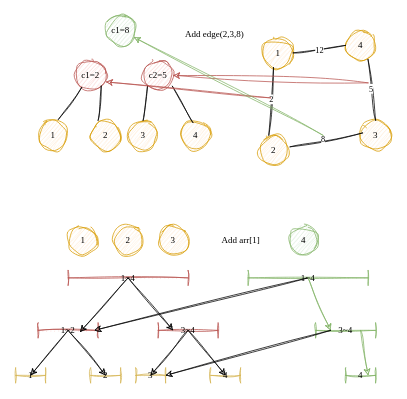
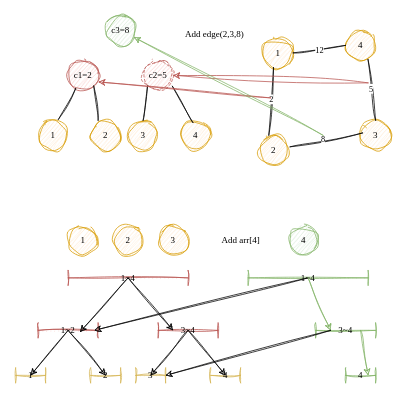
(120, 30) -> (120, 30)
(90, 75) -> (83, 75)
(158, 75) -> (158, 75)
(241, 240) -> (241, 240)
